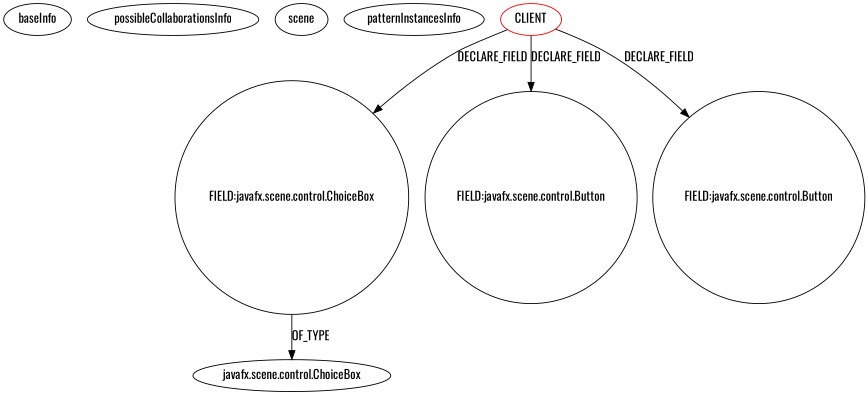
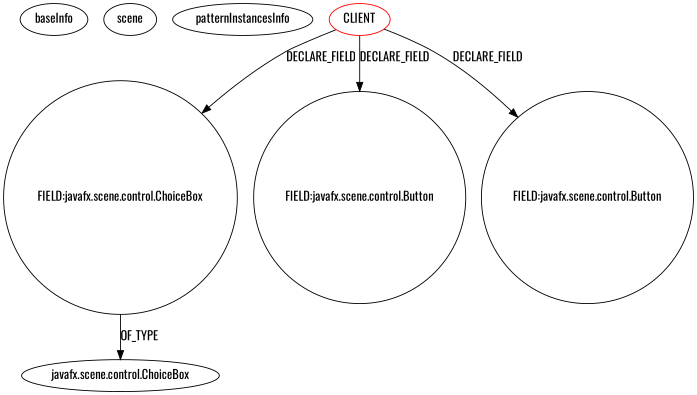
(173, 19) -> none
